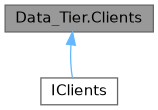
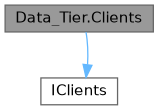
(71, 61) -> (88, 48)
